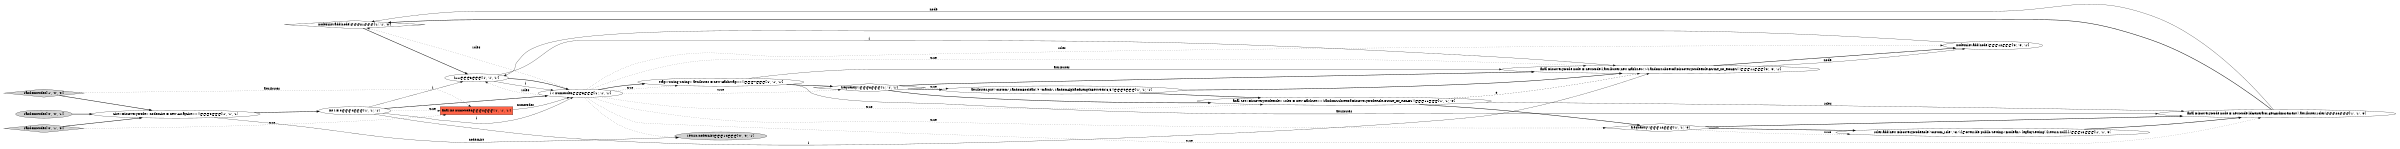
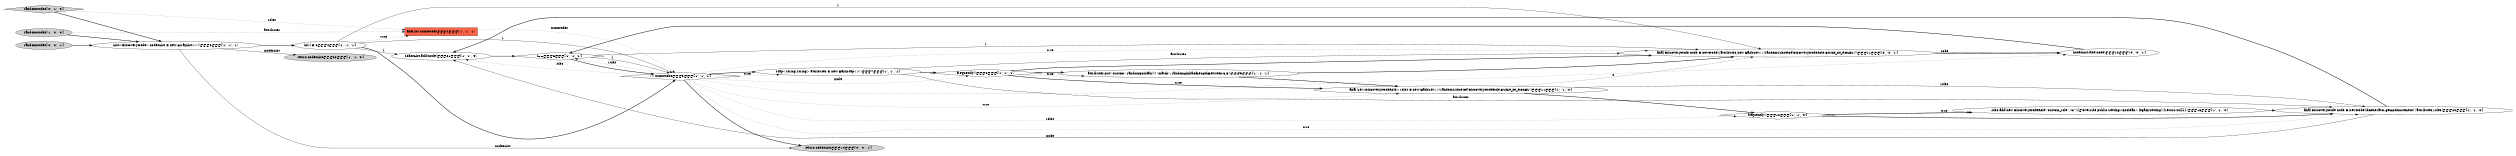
(355, 25) -> (441, 56)
(1224, 31) -> (1327, 26)
(1062, 48) -> (1178, 83)
none -> (330, 57)
(477, 78) -> (560, 56)
(721, 90) -> (838, 79)
(44, 93) -> (44, 33)
(580, 93) -> (680, 76)
(415, 95) -> (380, 52)
(541, 106) -> (579, 35)
(934, 120) -> (1050, 119)
(272, 123) -> (272, 20)
(626, 128) -> (735, 124)
